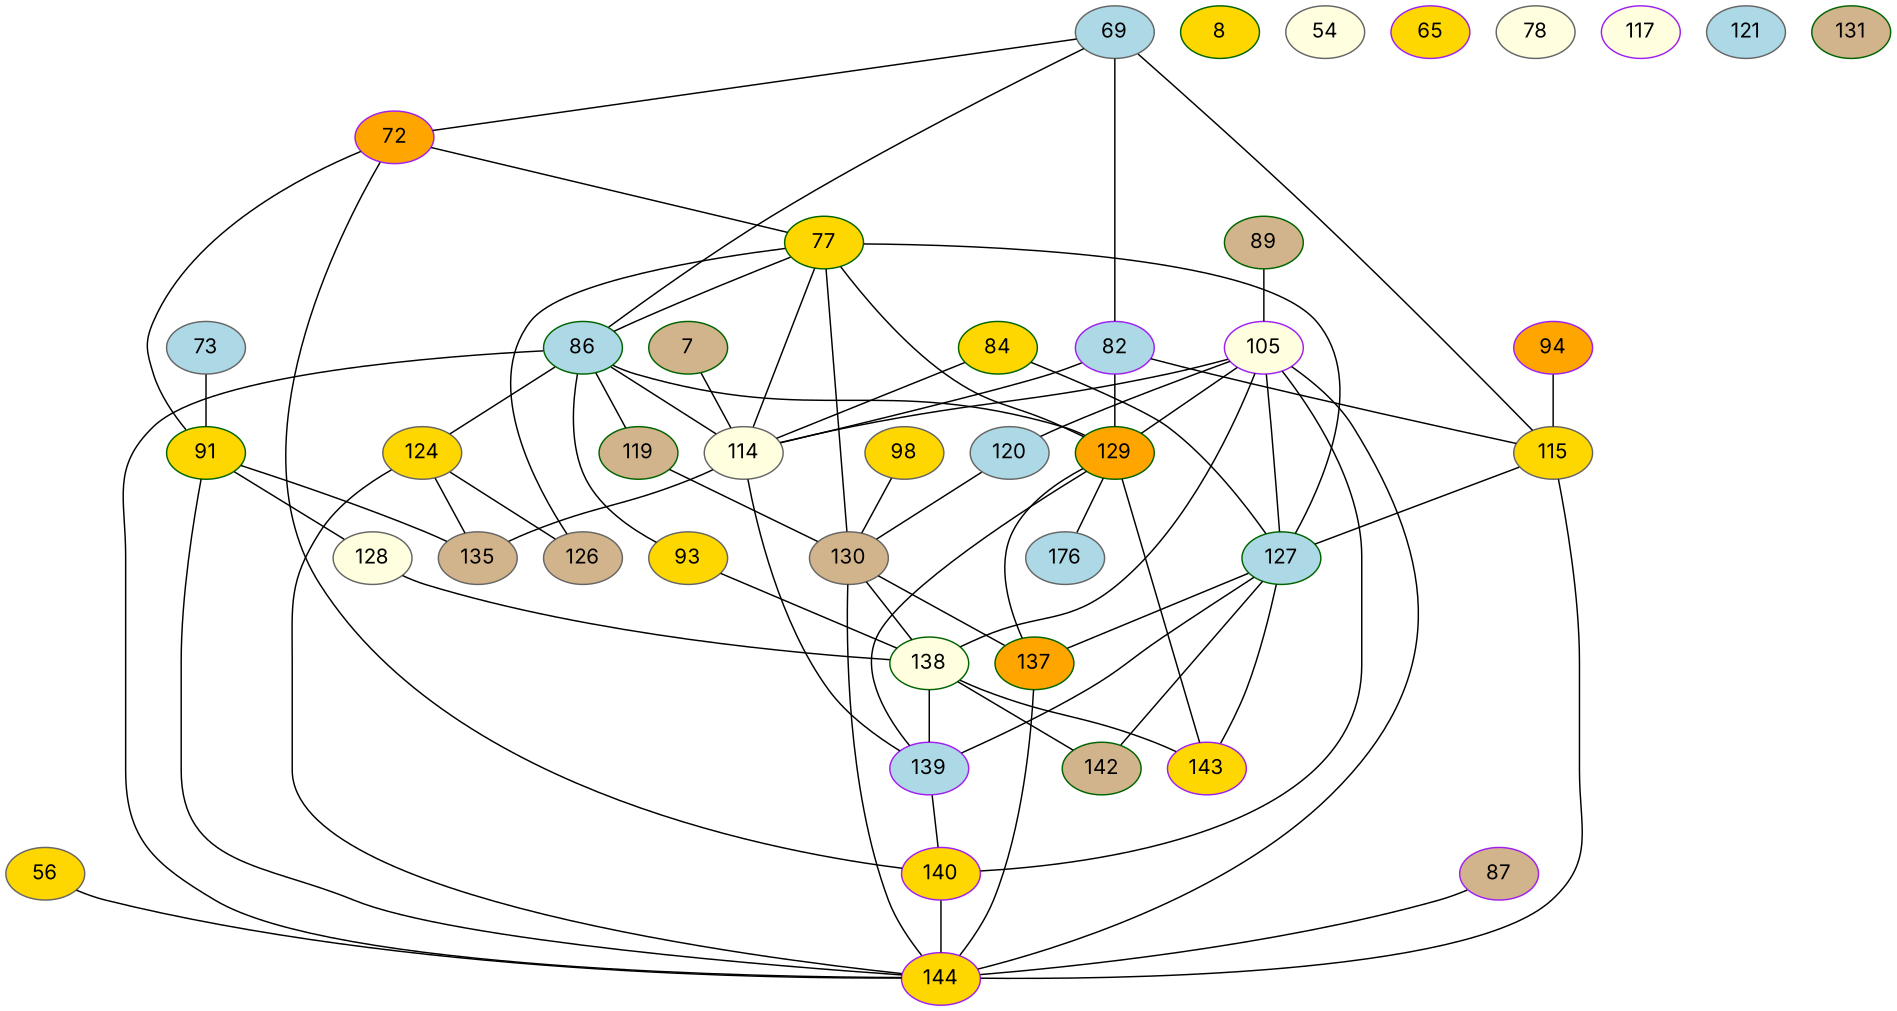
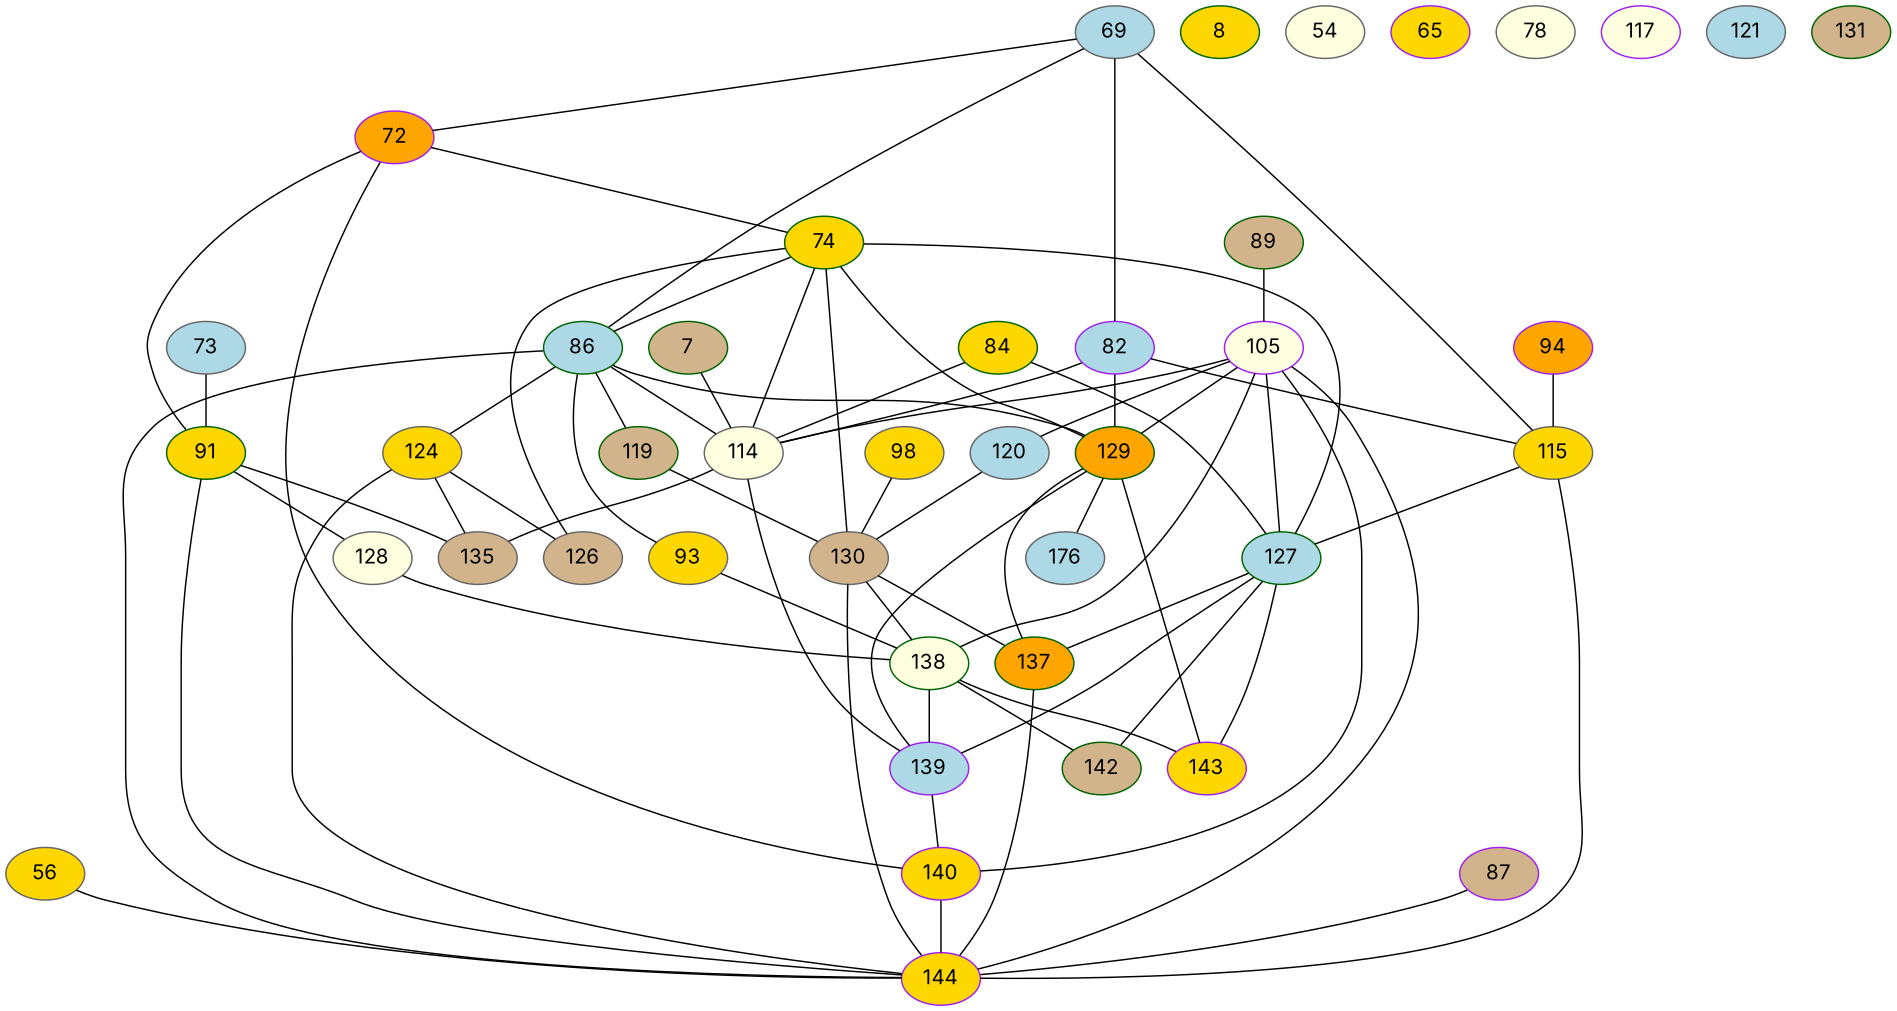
(824, 243) -> (824, 243)
